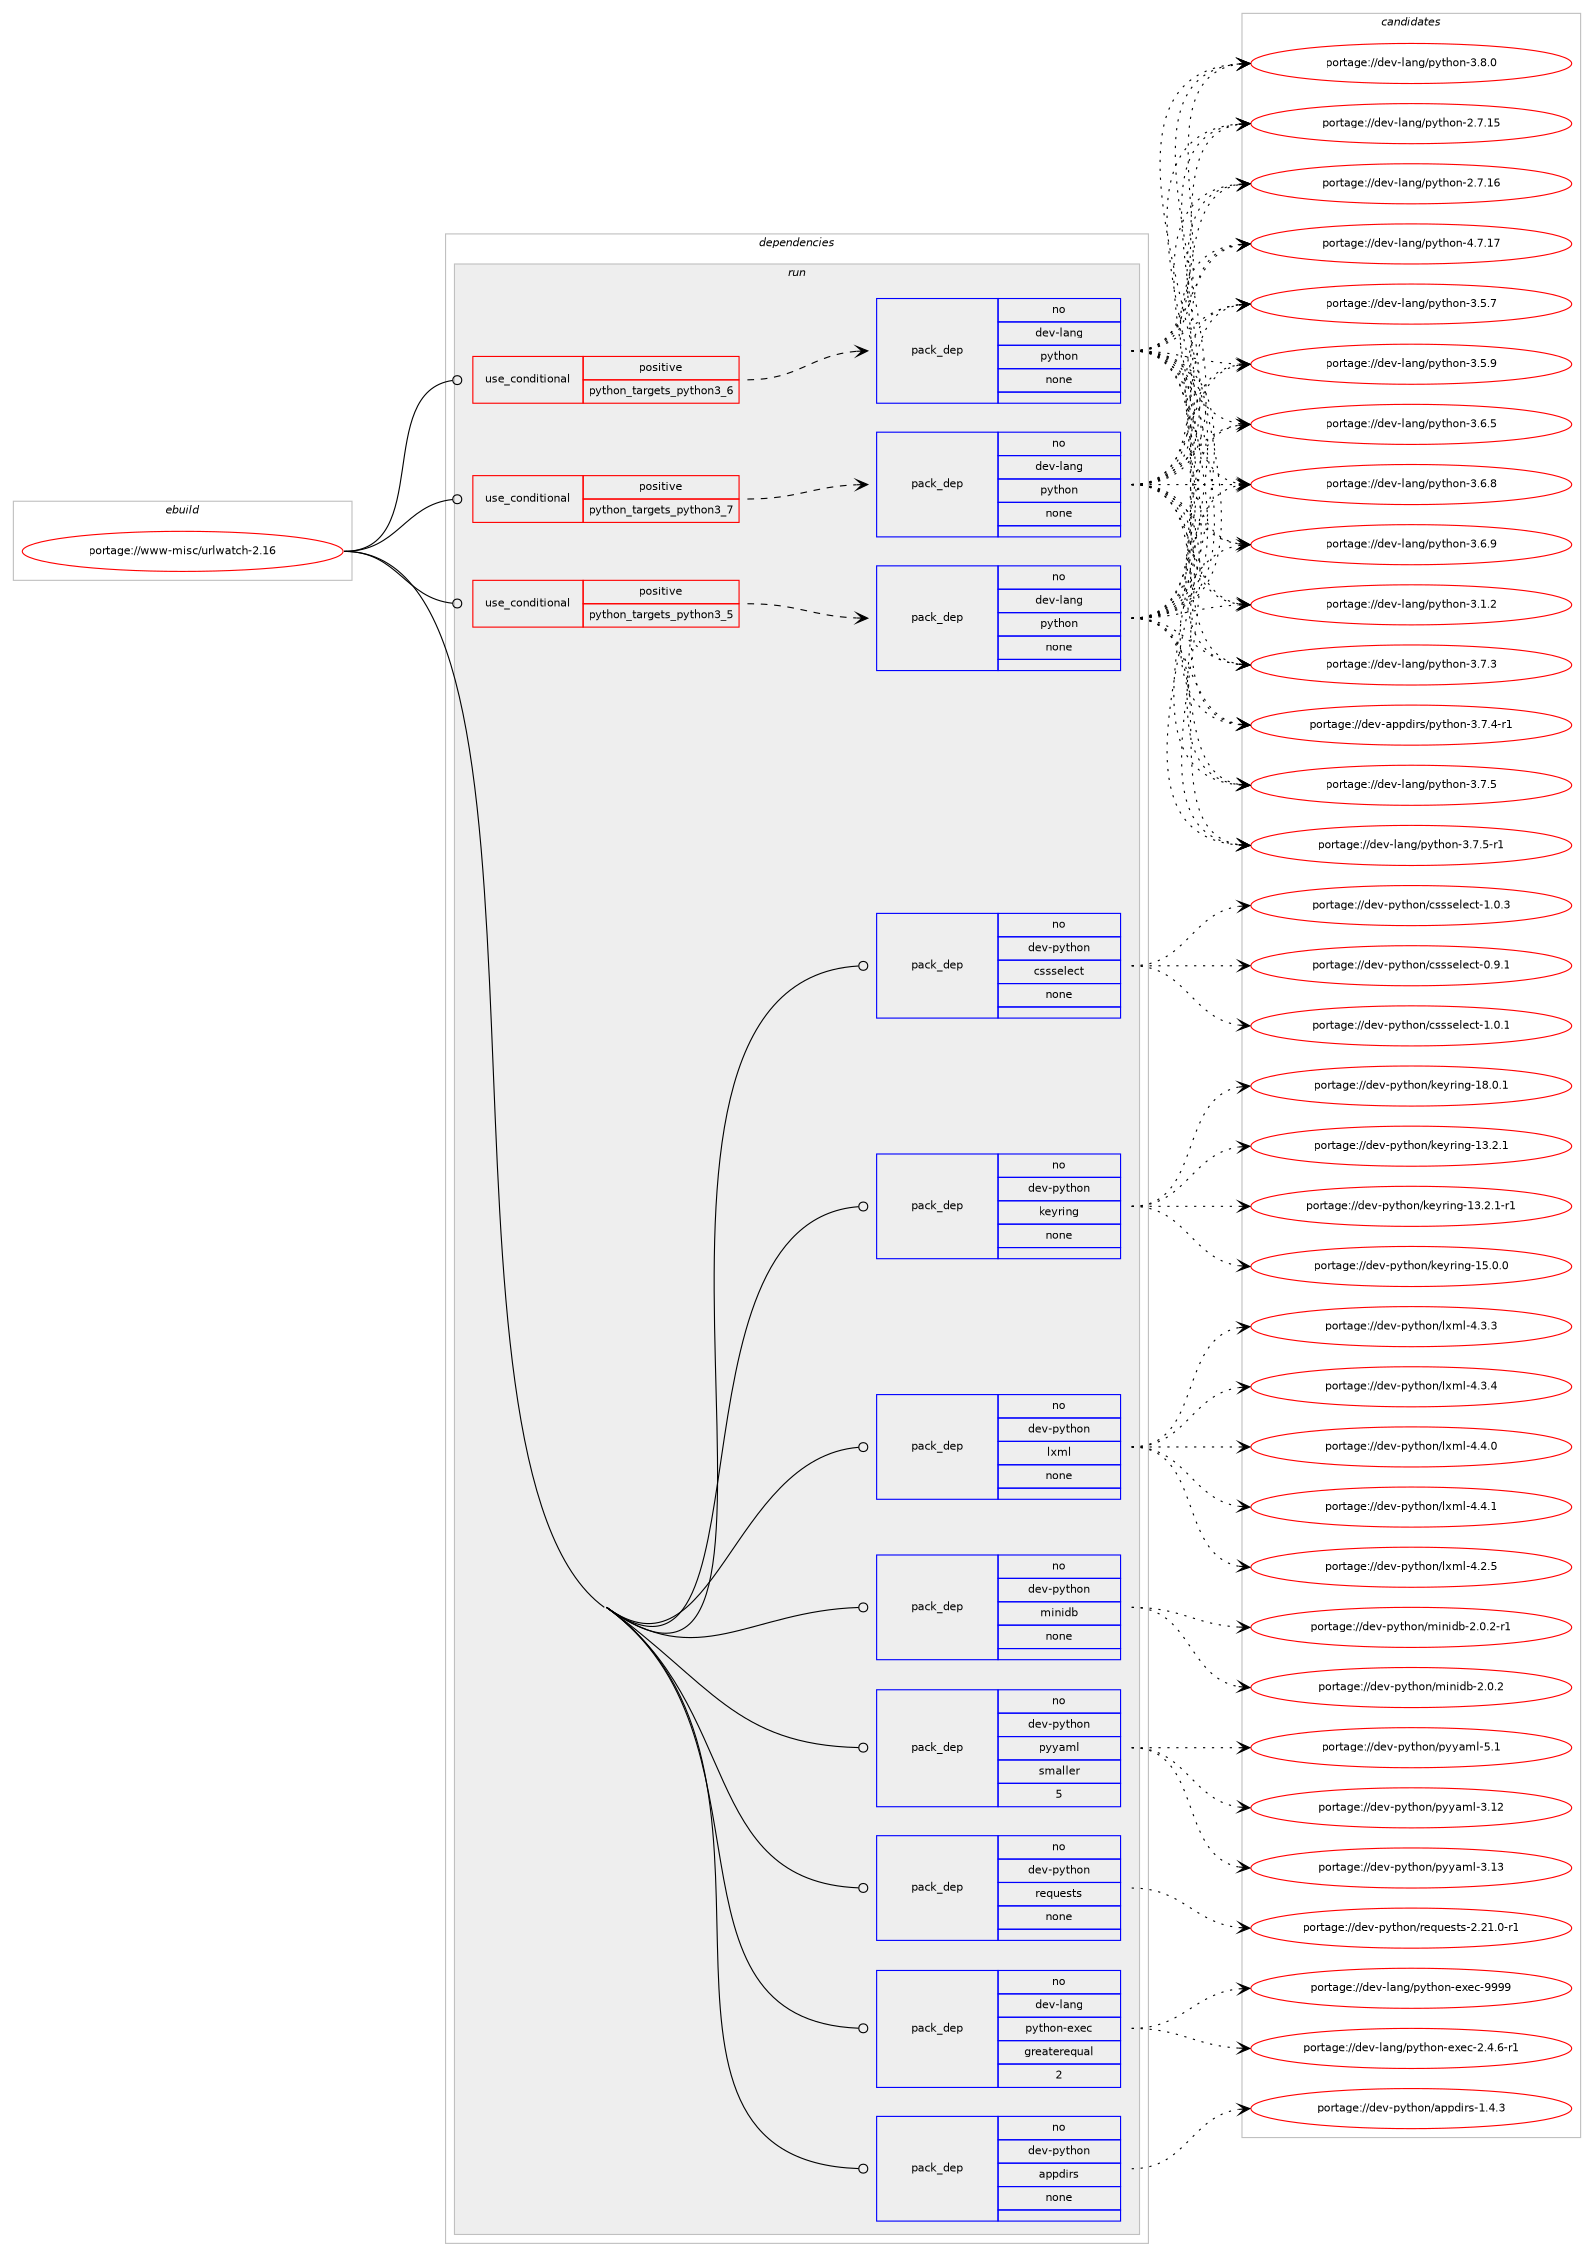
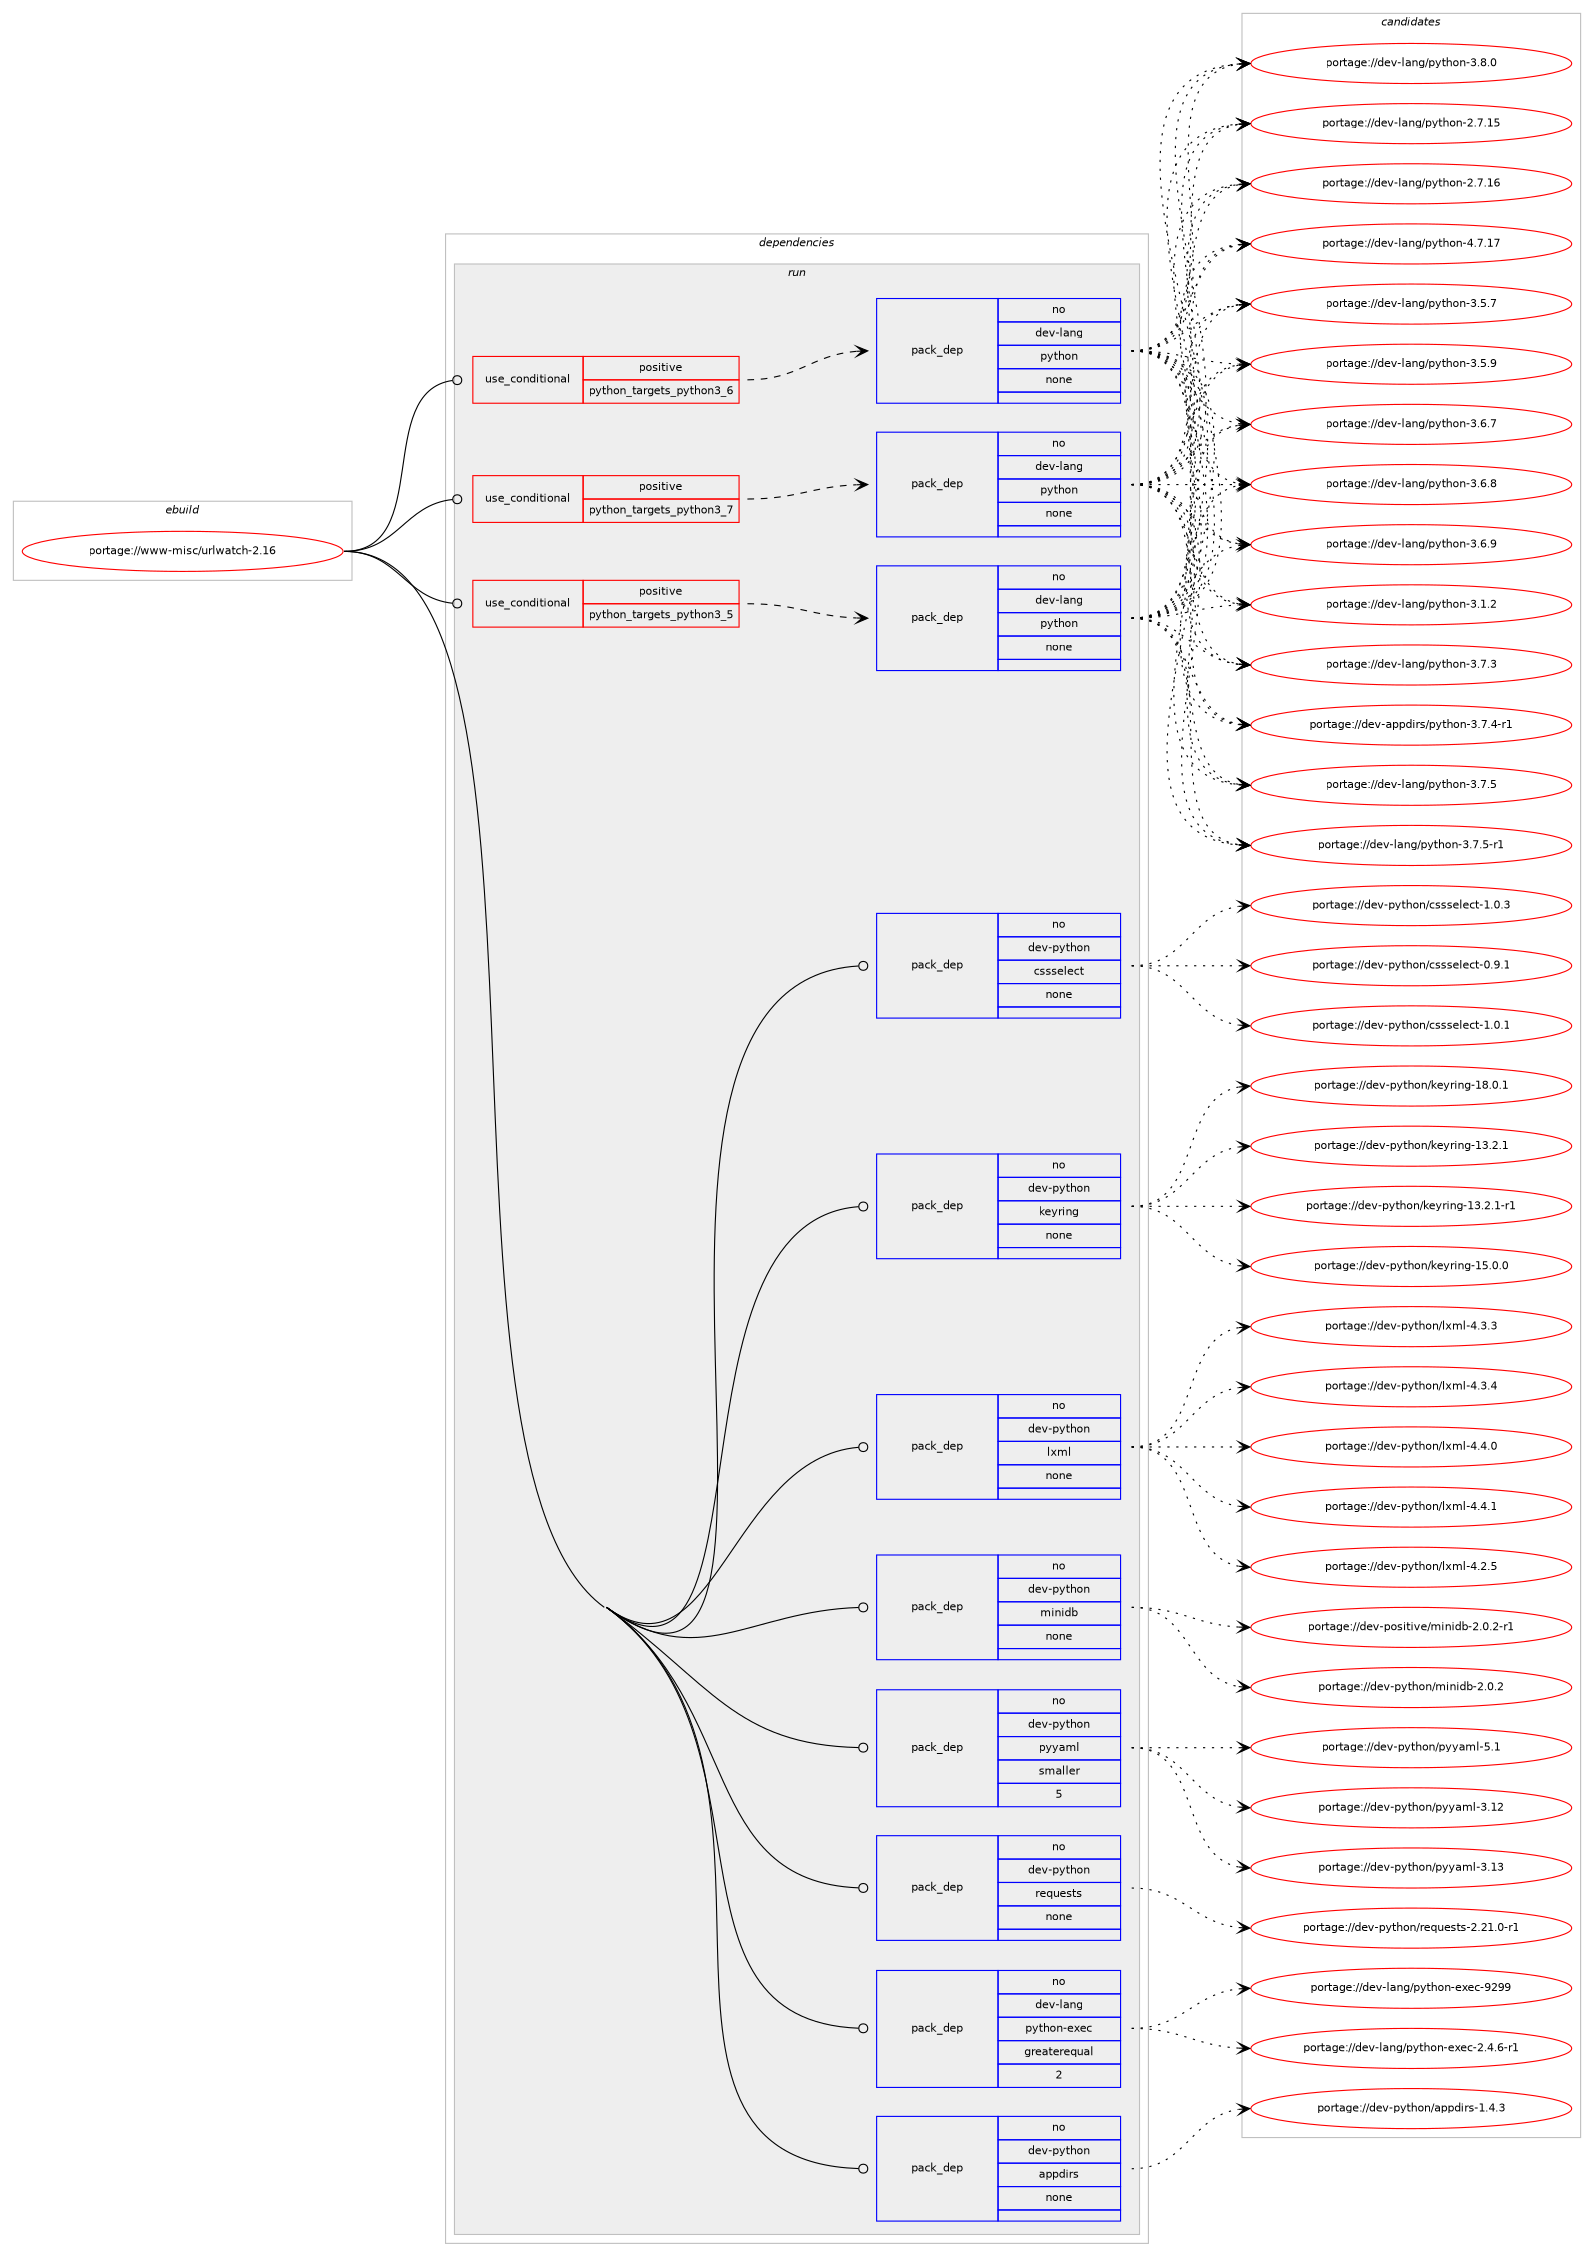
(1411, 424) -> (1411, 424)
(1411, 1627) -> (1411, 1627)
(1411, 1988) -> (1411, 1988)
